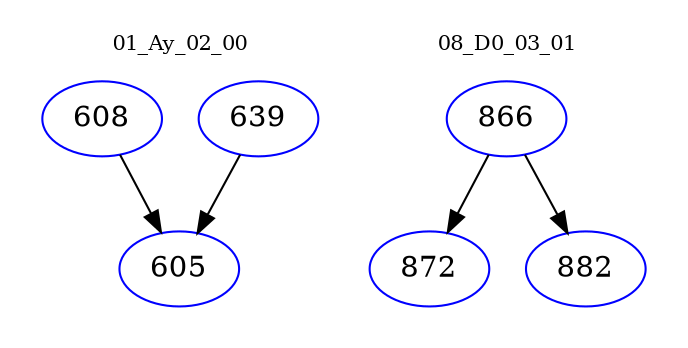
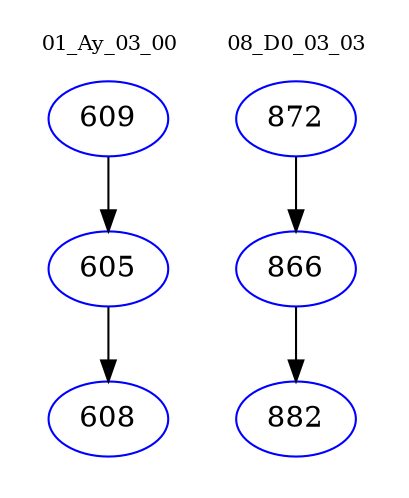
(180, 45) -> (109, 45)
(508, 45) -> (297, 45)
(259, 119) -> (108, 119)
(136, 184) -> (108, 334)
(473, 184) -> (296, 184)
